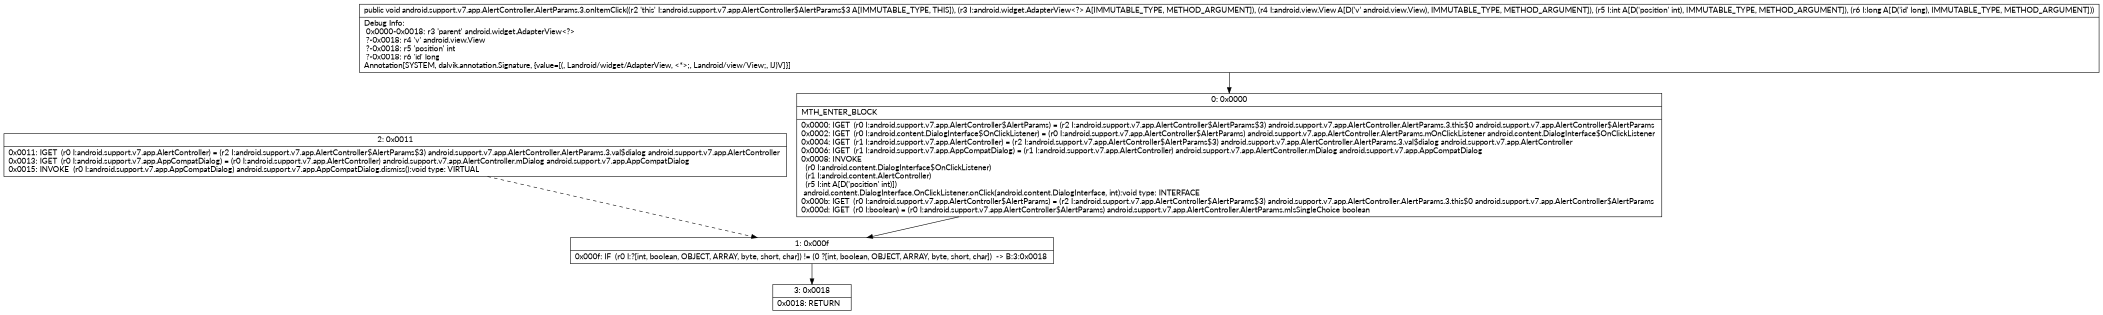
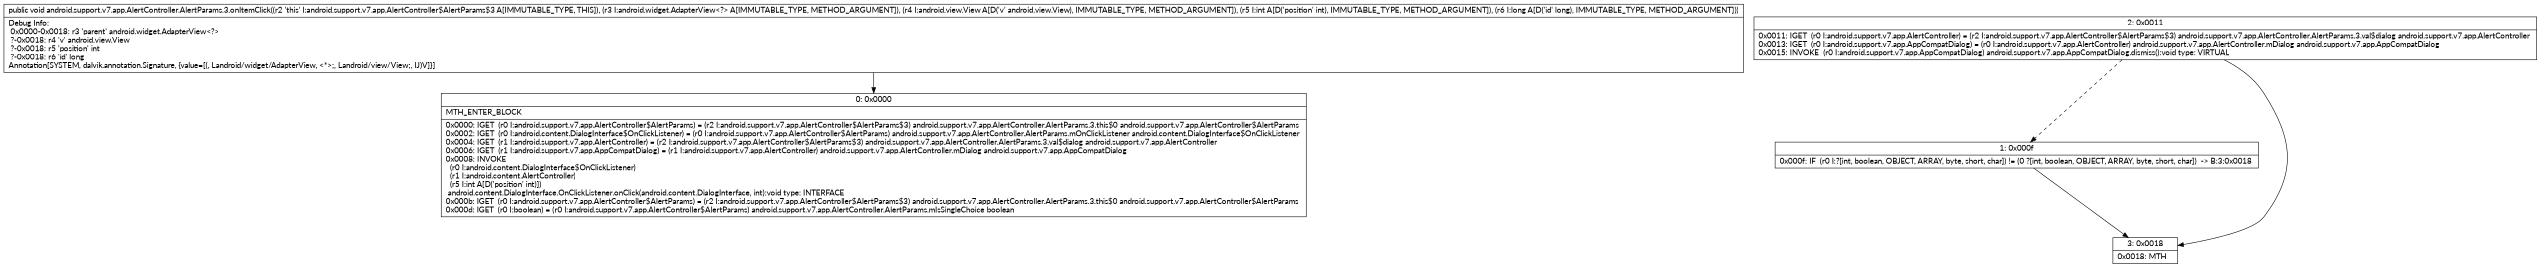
none -> (2286, 172)
(916, 227) -> none
(812, 304) -> (2145, 257)
